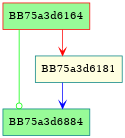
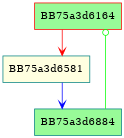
(19, 66) -> (106, 72)
(79, 69) -> (46, 69)
